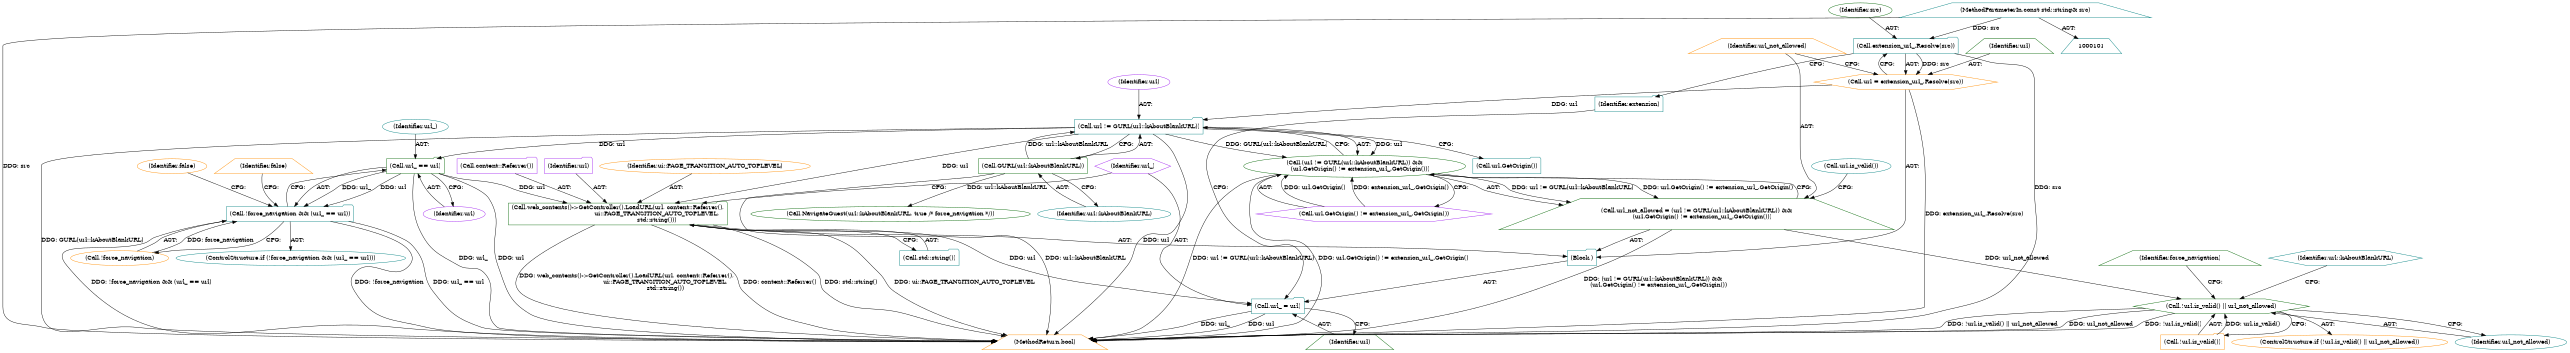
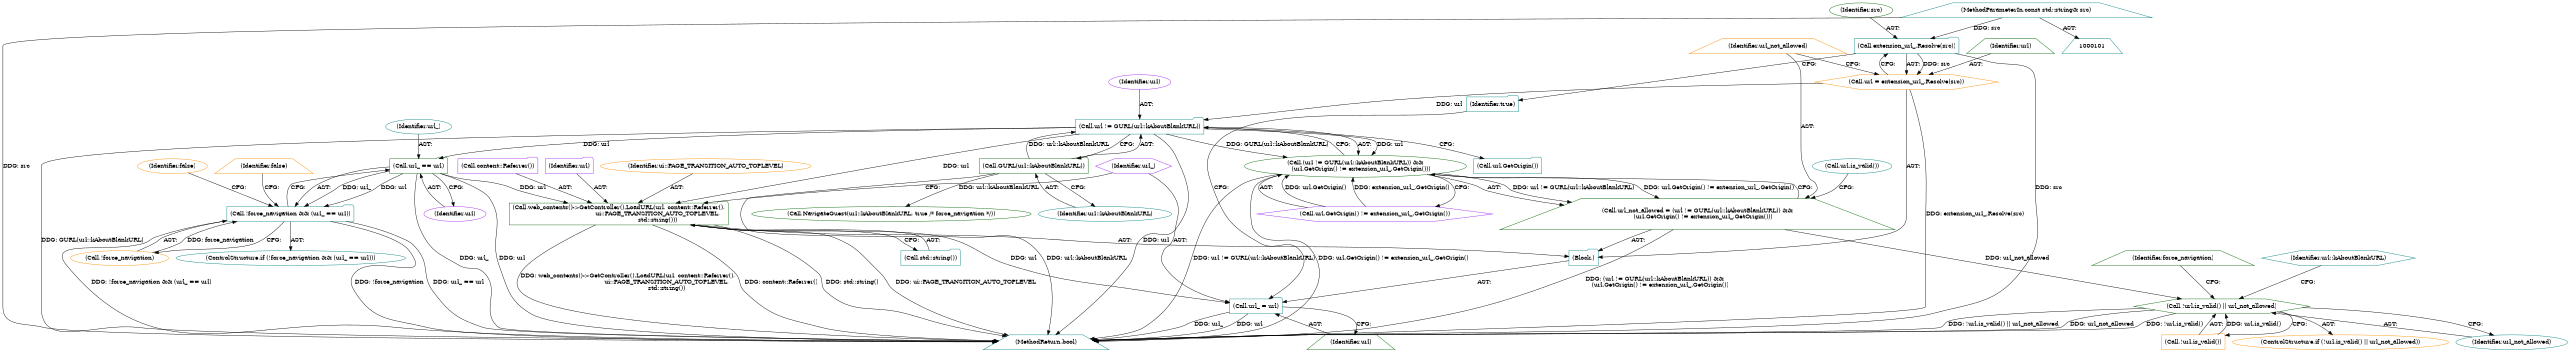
(1629, 104) -> (1492, 104)
(1045, 342) -> (1046, 342)
